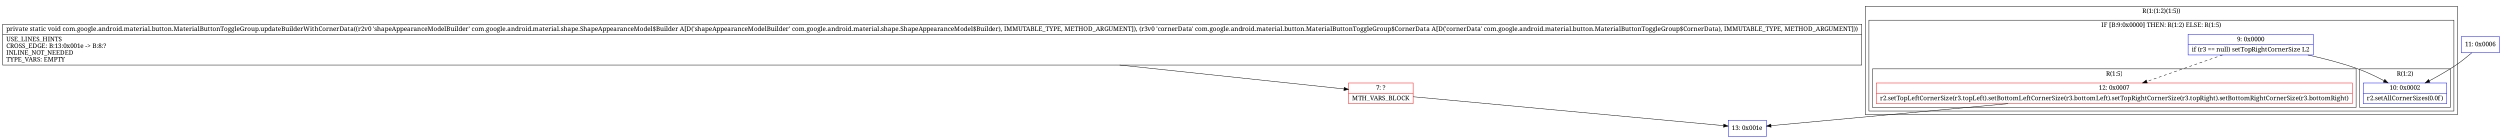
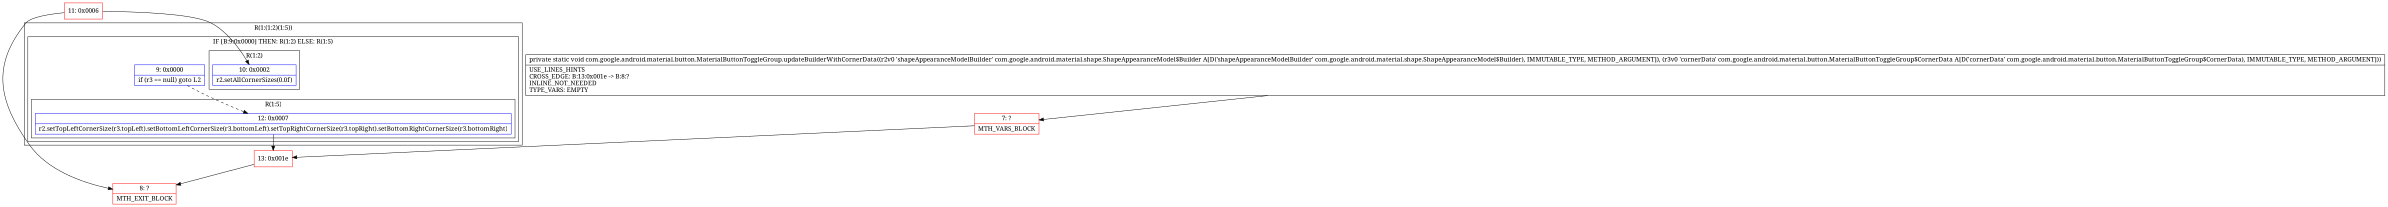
(2480, 45) -> (83, 11)
(2251, 50) -> (170, 80)
(2347, 65) -> none
(2114, 93) -> (273, 124)
(1747, 128) -> (273, 159)
none -> (144, 194)
